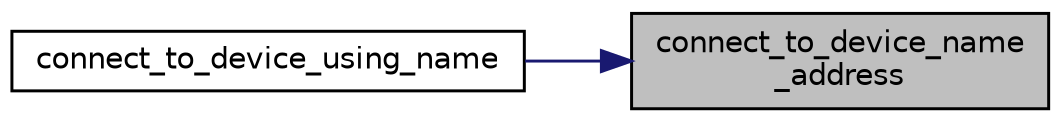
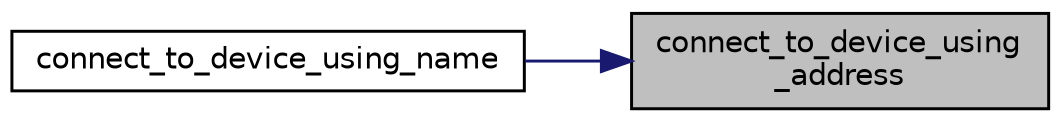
(840, 61) -> (840, 61)
